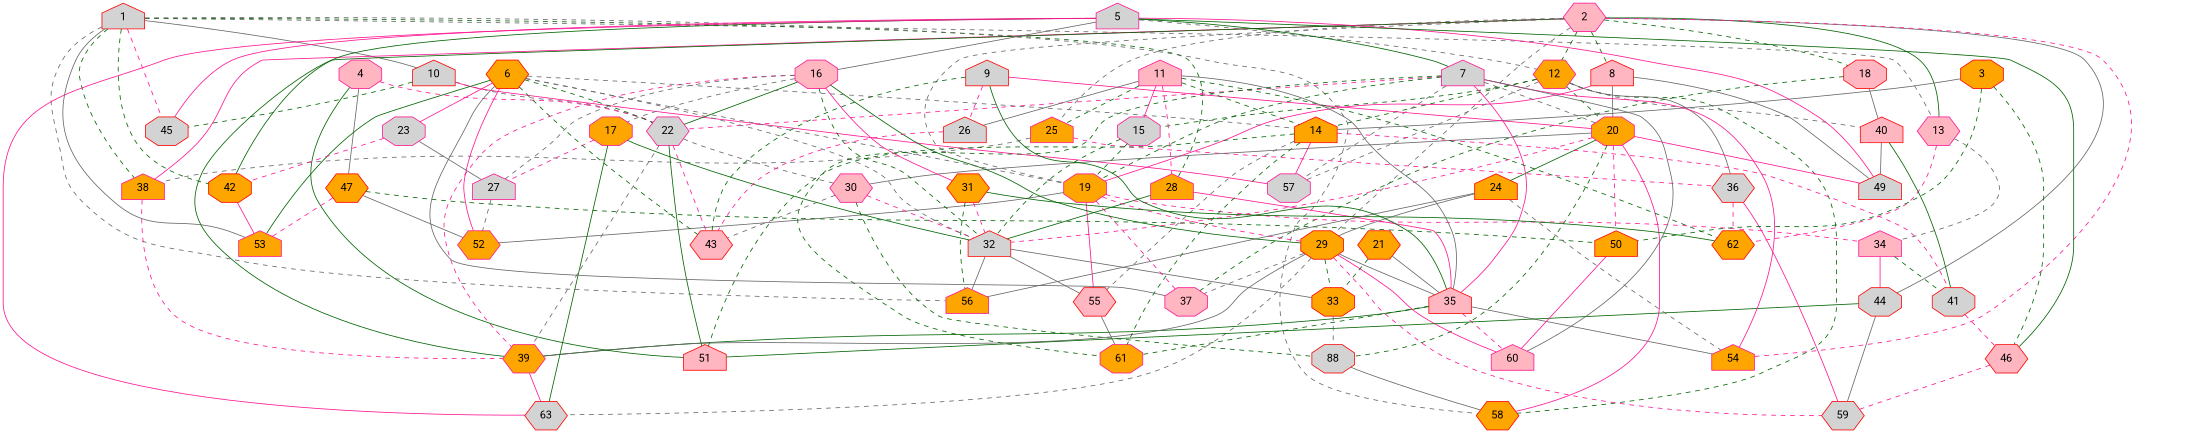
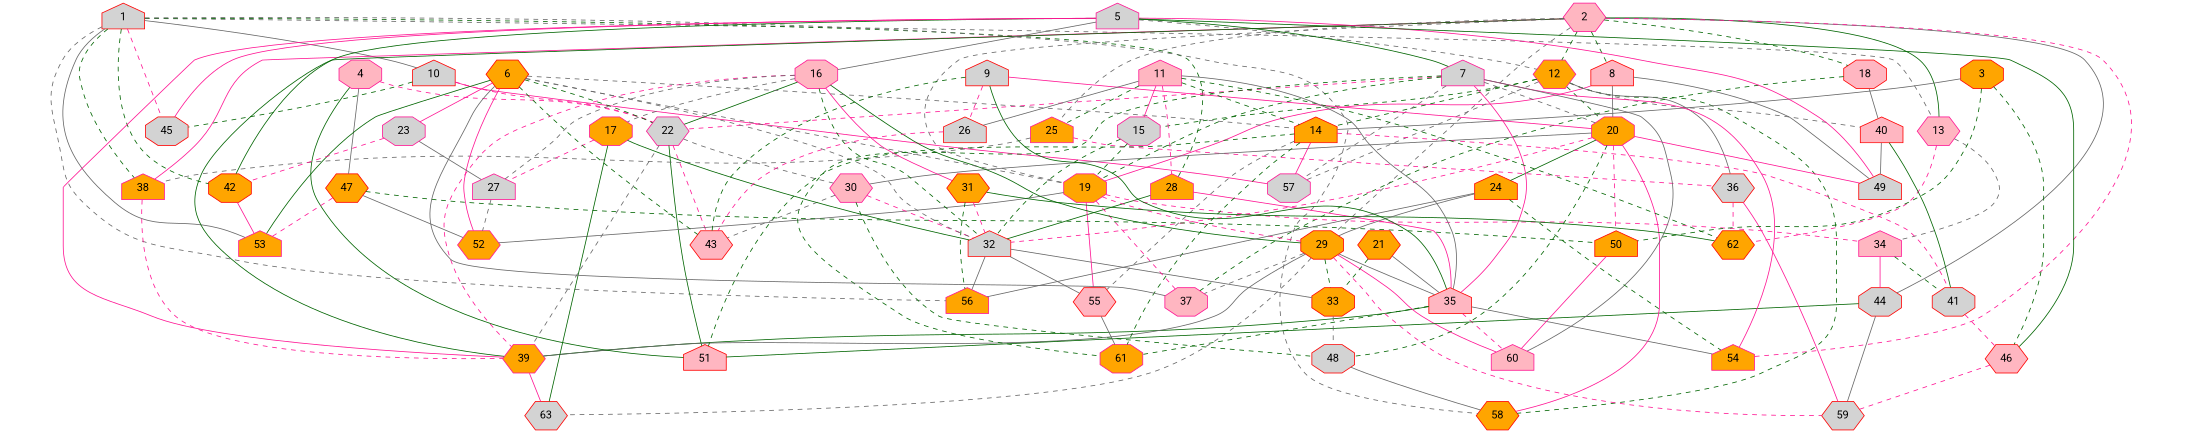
(183, 57) -> (245, 49)
(555, 100) -> (555, 100)
(1613, 277) -> (1613, 277)
(1333, 359) -> (1333, 359)
